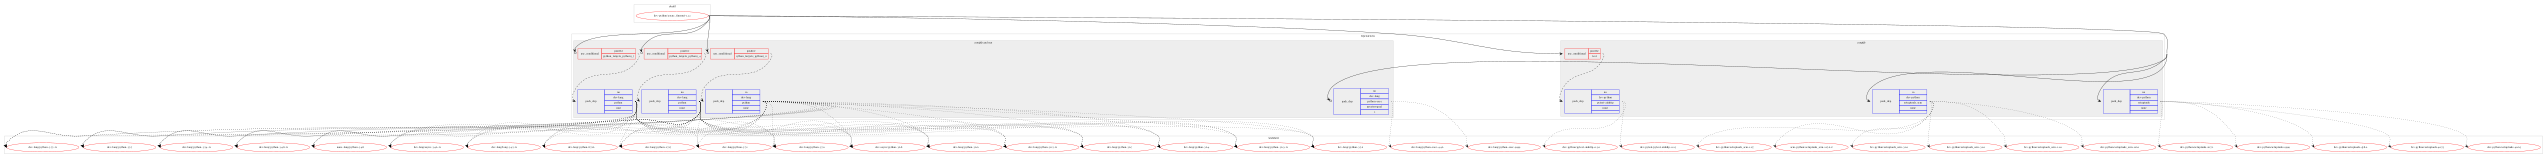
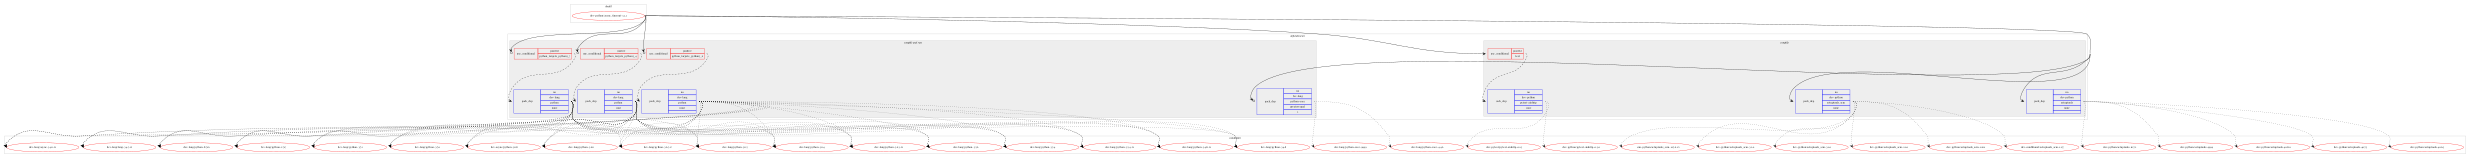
(43, 147) -> none
(120, 147) -> (1043, 147)
(350, 147) -> (1274, 147)
(1735, 147) -> (2043, 147)
(2350, 147) -> (2274, 147)
